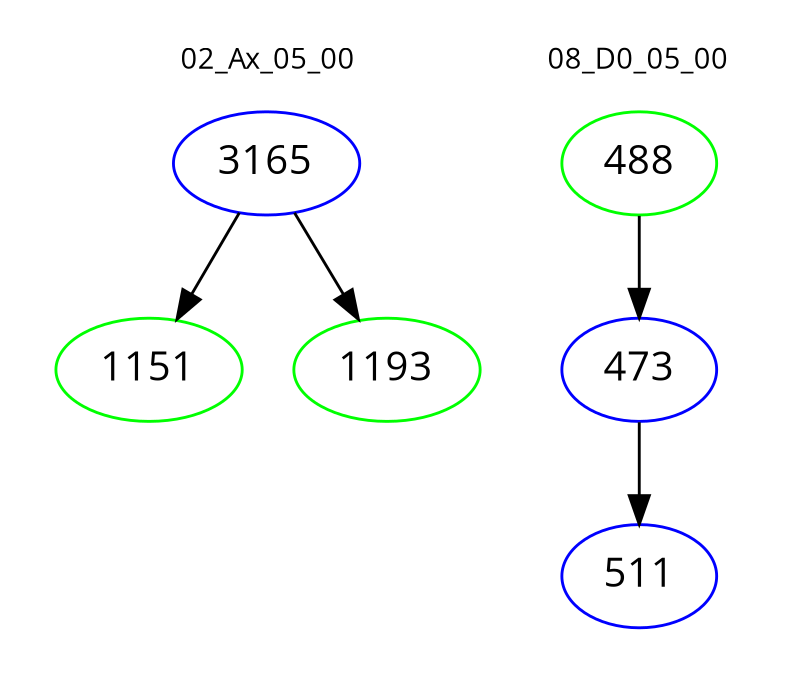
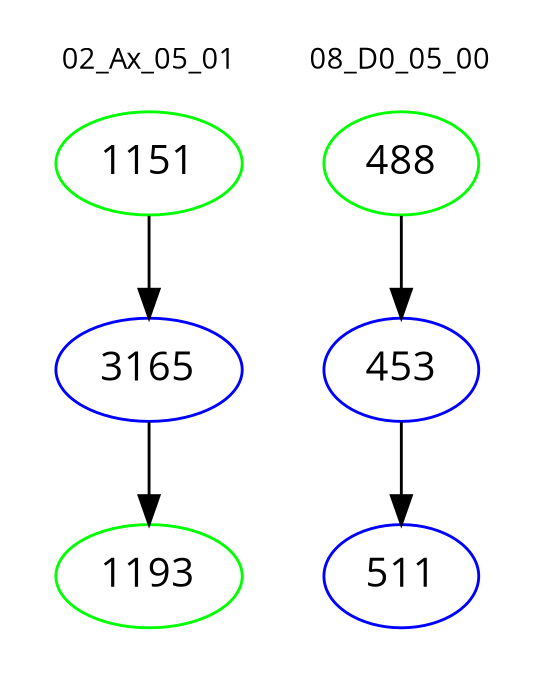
(268, 62) -> (149, 62)
(215, 254) -> (149, 253)
(639, 370) -> (401, 370)
